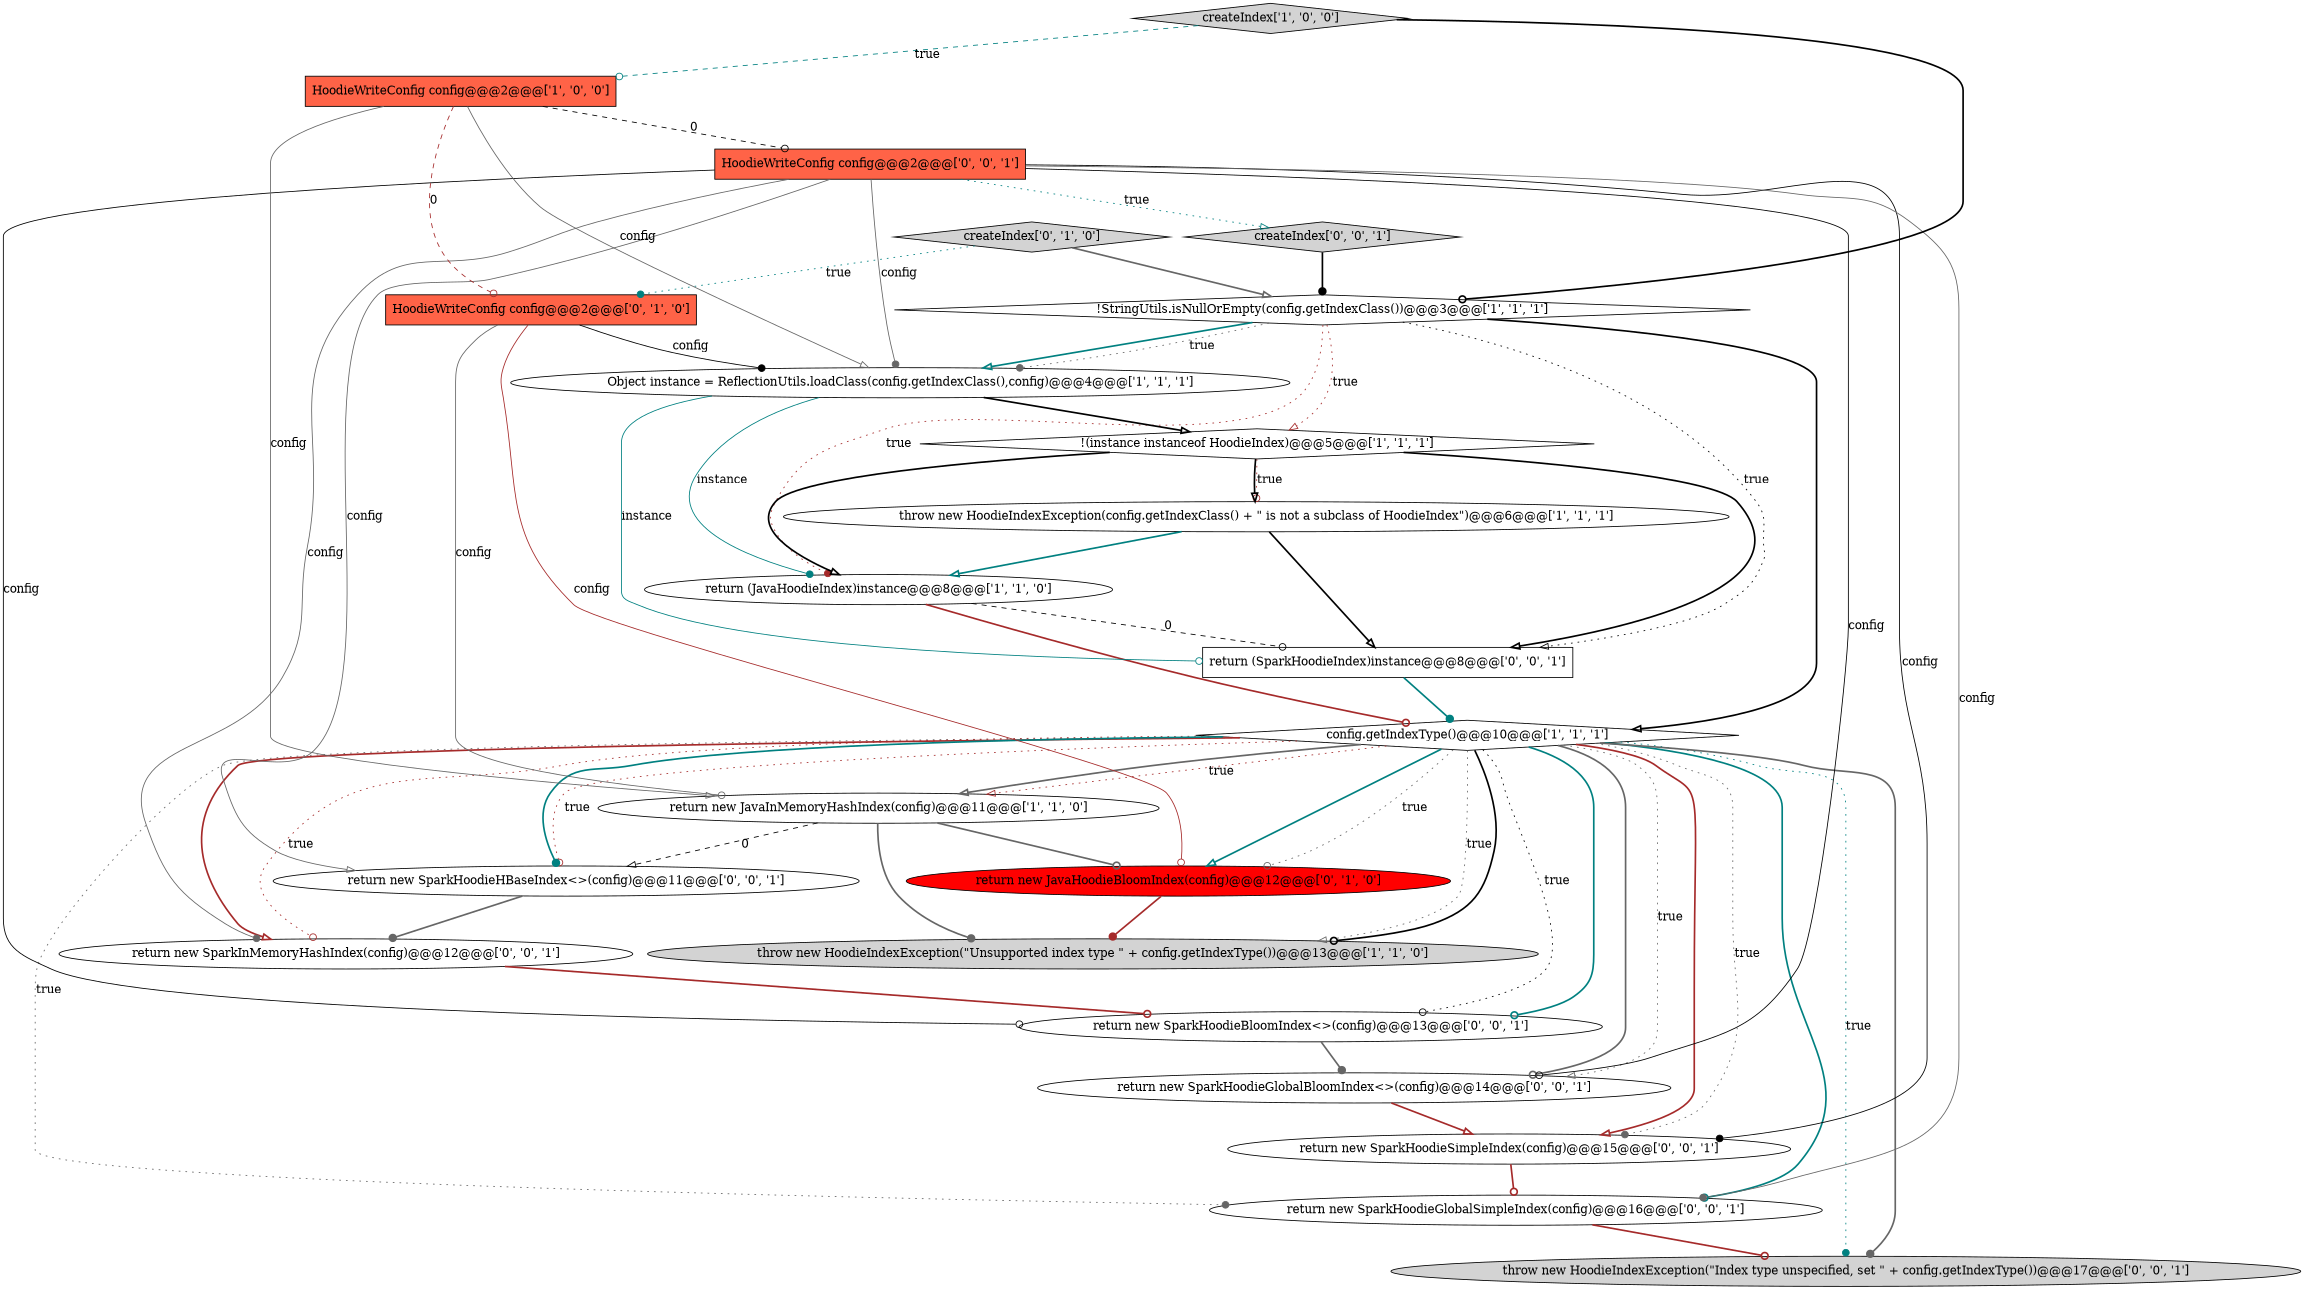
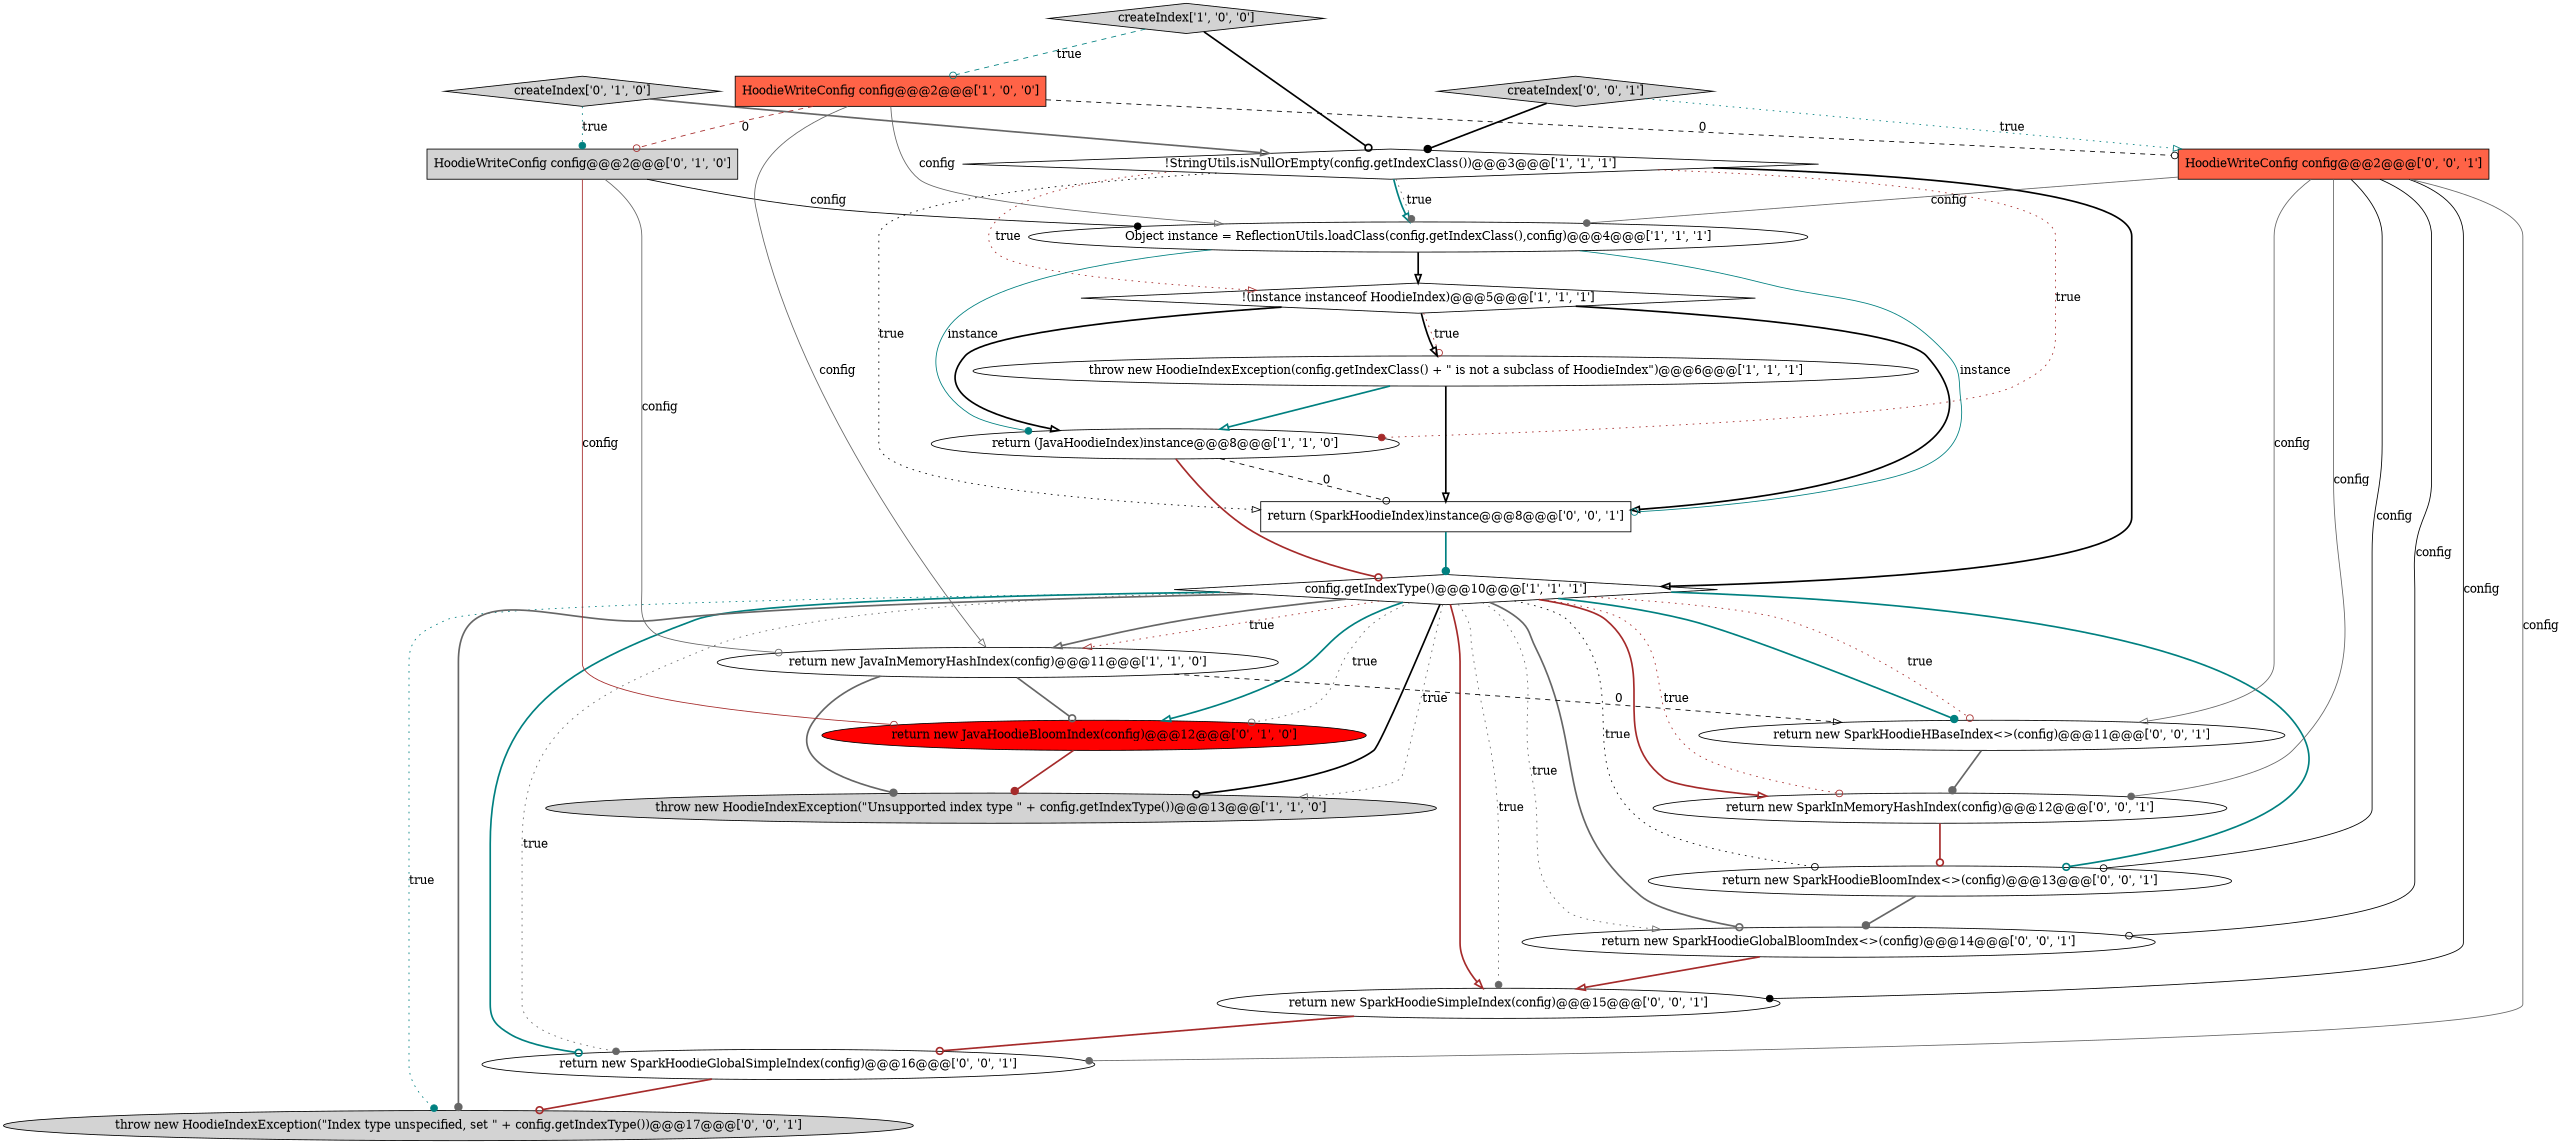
(1111, 203) -> (1910, 123)
(541, 310) -> (582, 164)
